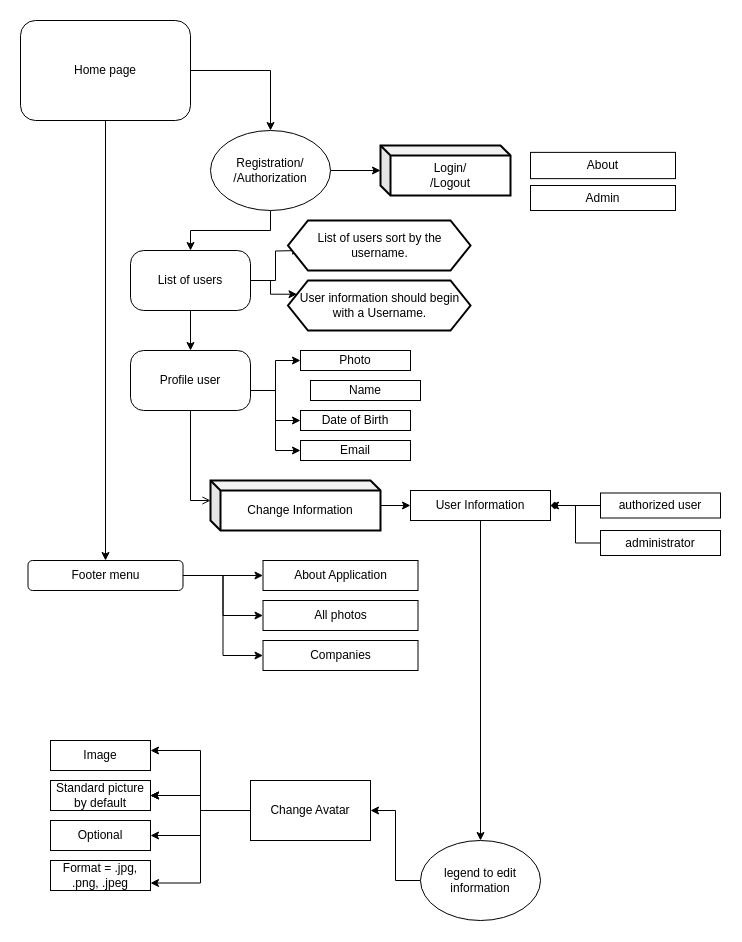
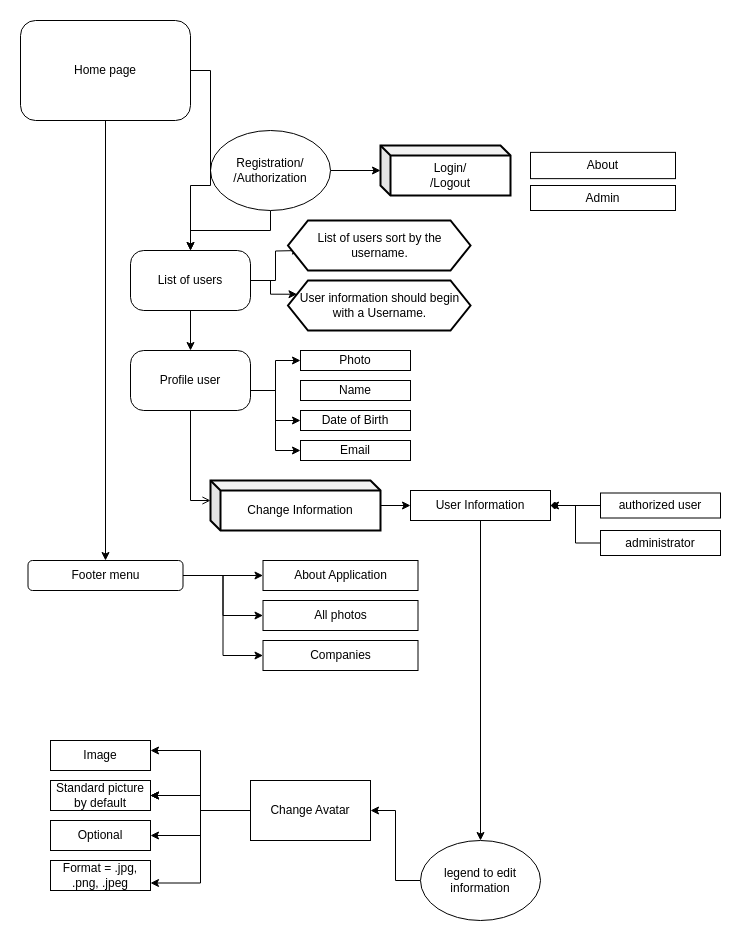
(266, 71) -> (211, 158)
(366, 391) -> (356, 391)
